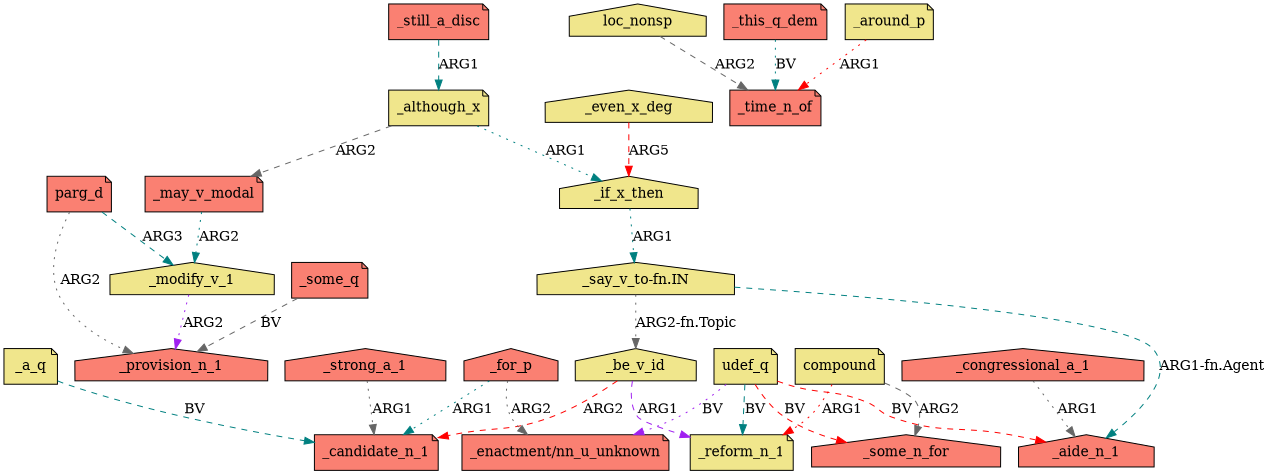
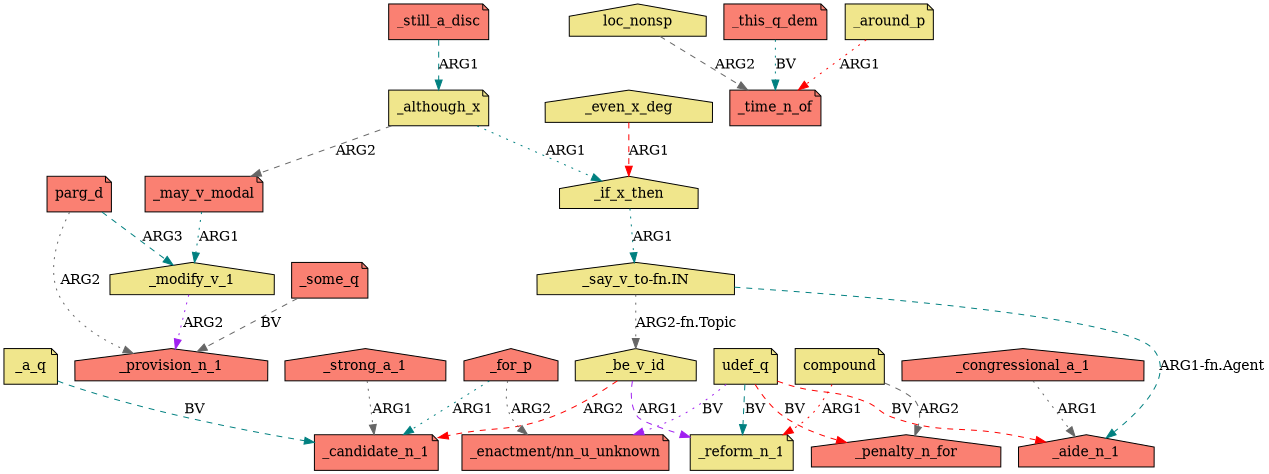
(649, 151) -> (649, 151)
(219, 237) -> (219, 237)
(906, 453) -> (906, 453)
